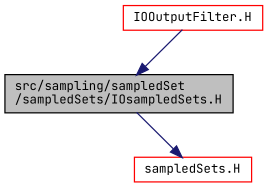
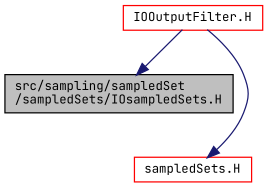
(155, 131) -> (248, 87)
